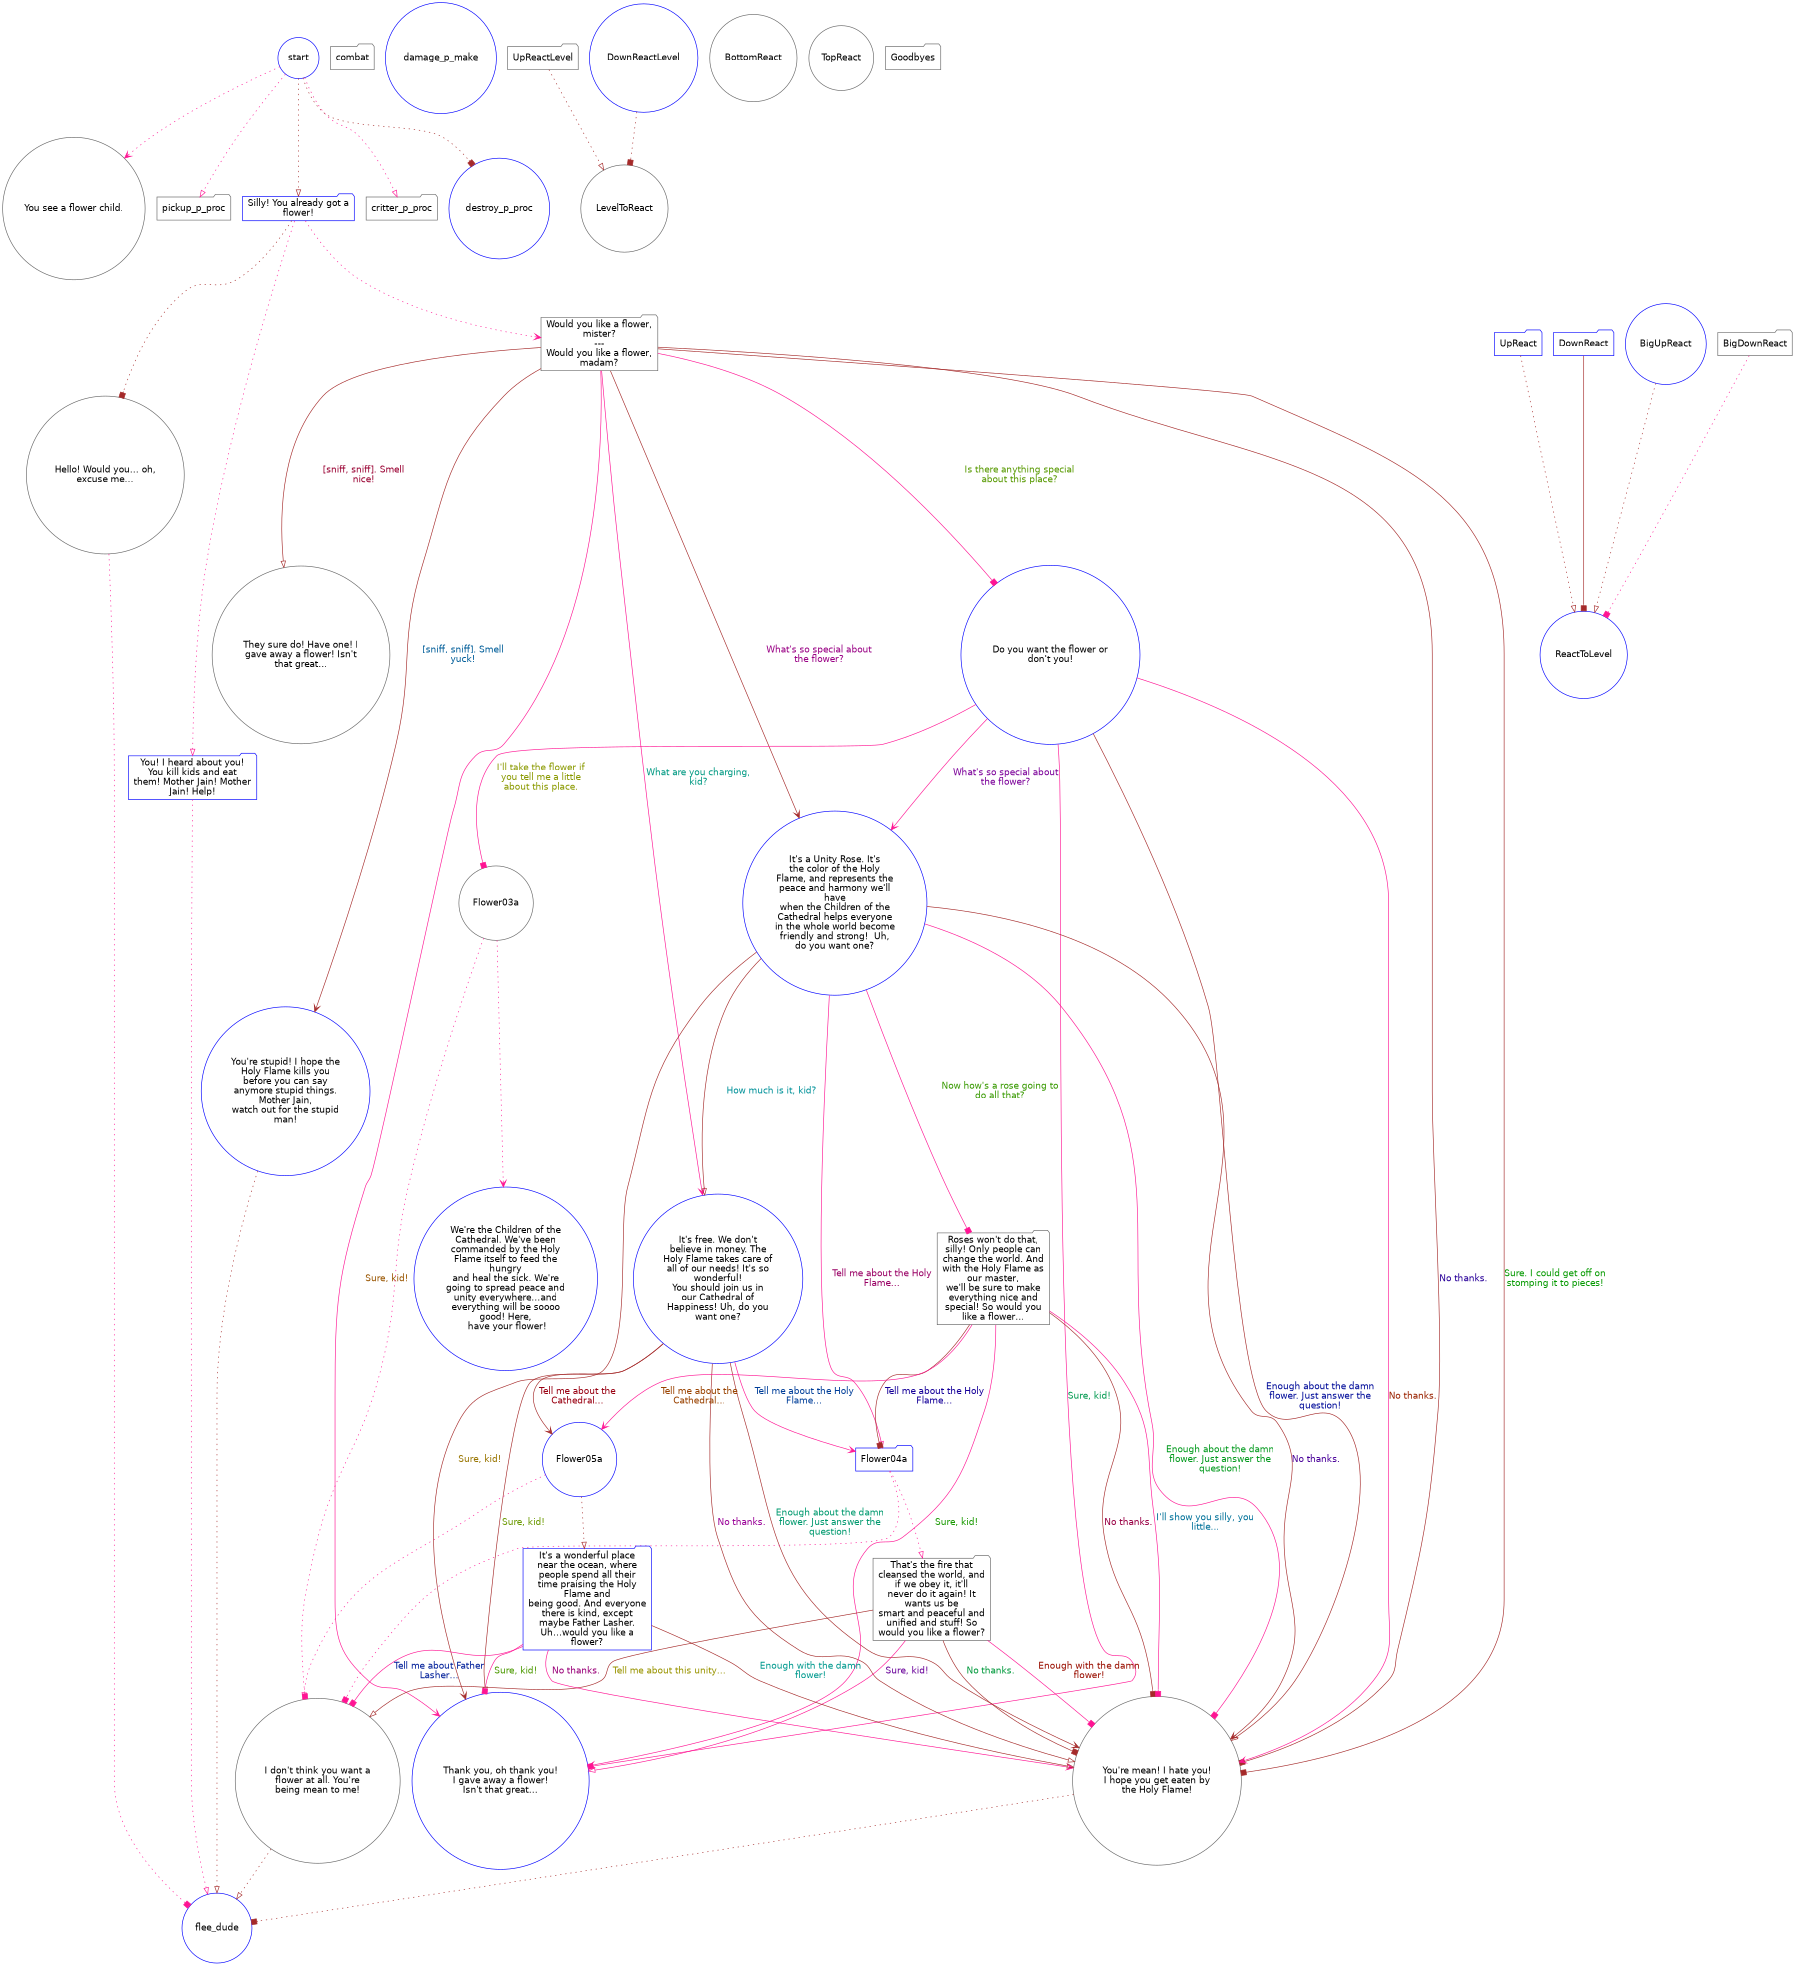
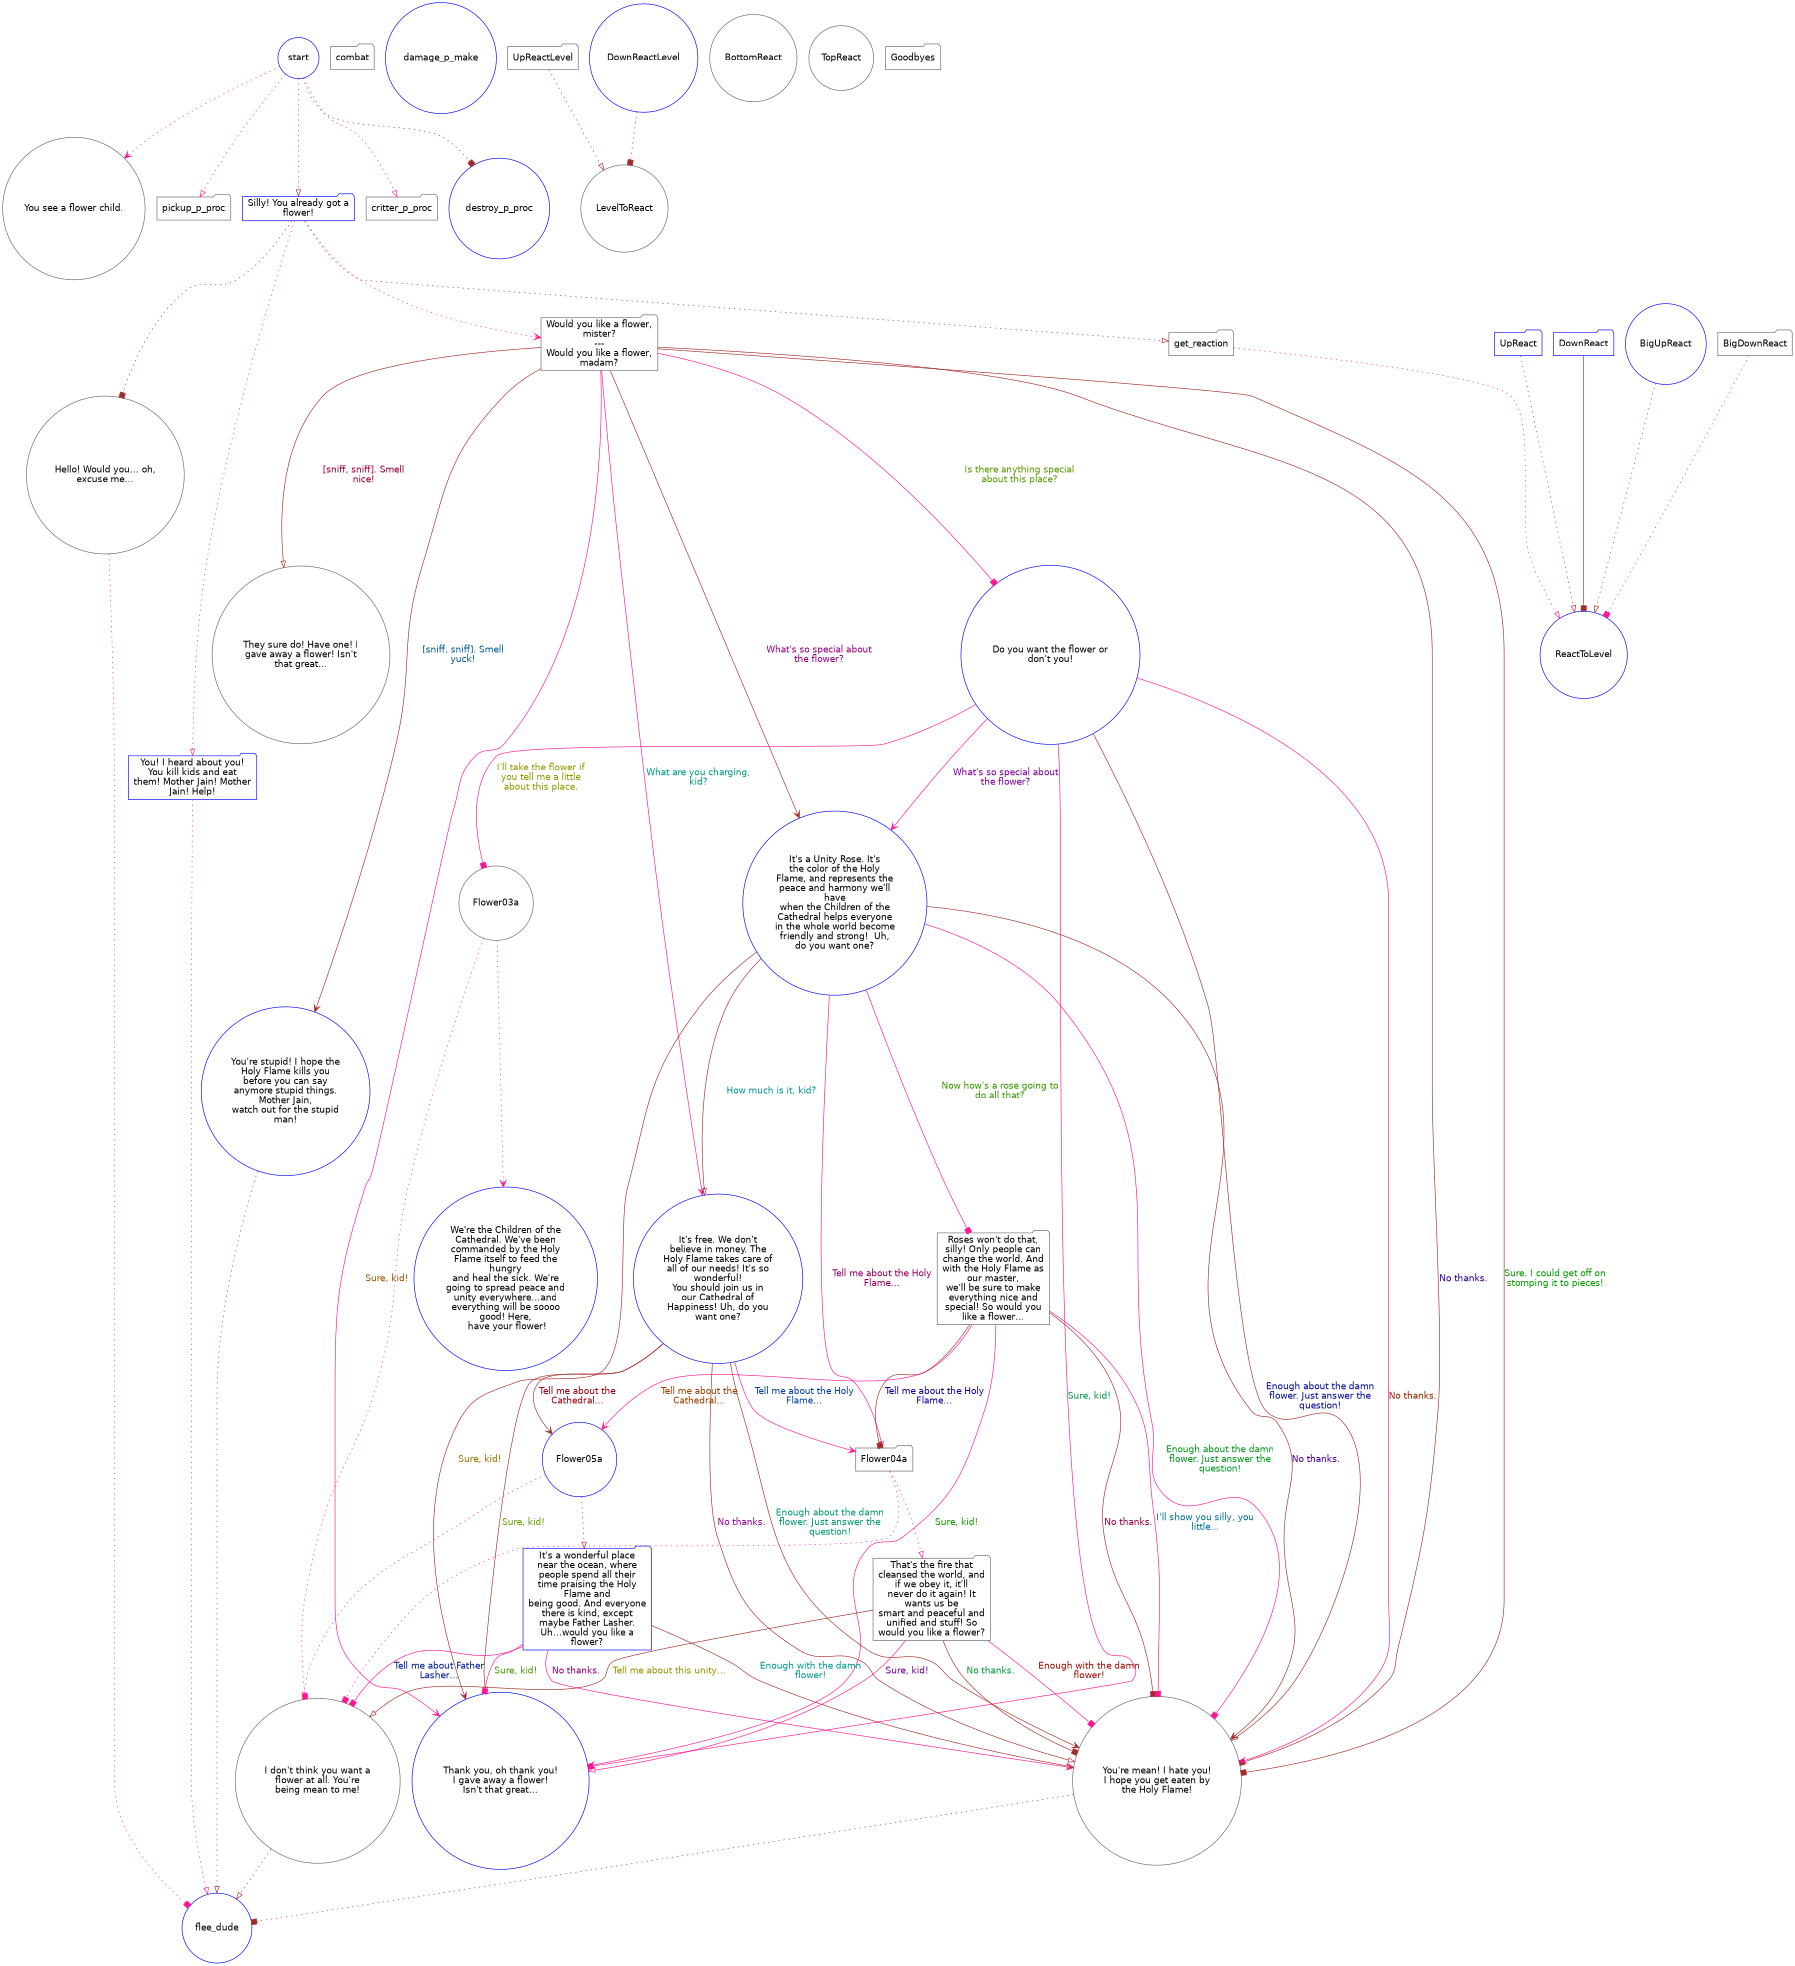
none -> (1201, 344)
(884, 1460) -> (884, 1460)
